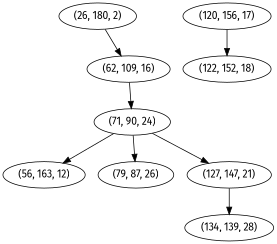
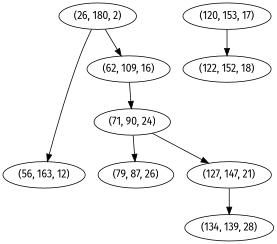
(227, 16) -> (227, 16)
(92, 146) -> (68, 91)
